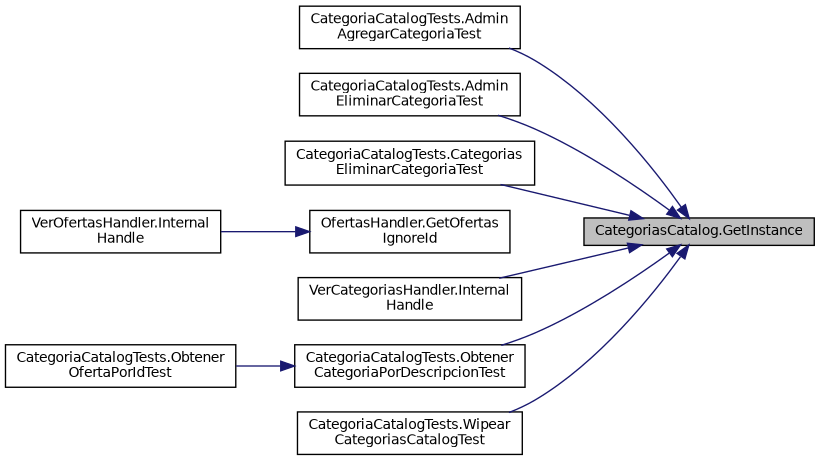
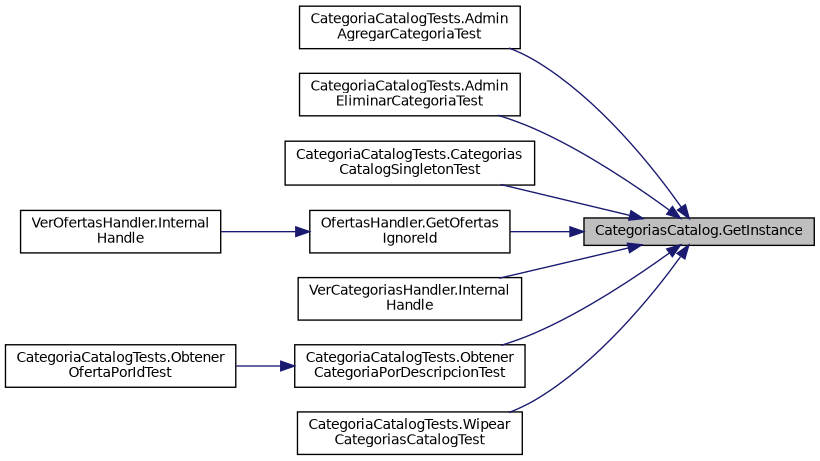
(410, 163) -> (410, 163)
none -> (540, 232)
